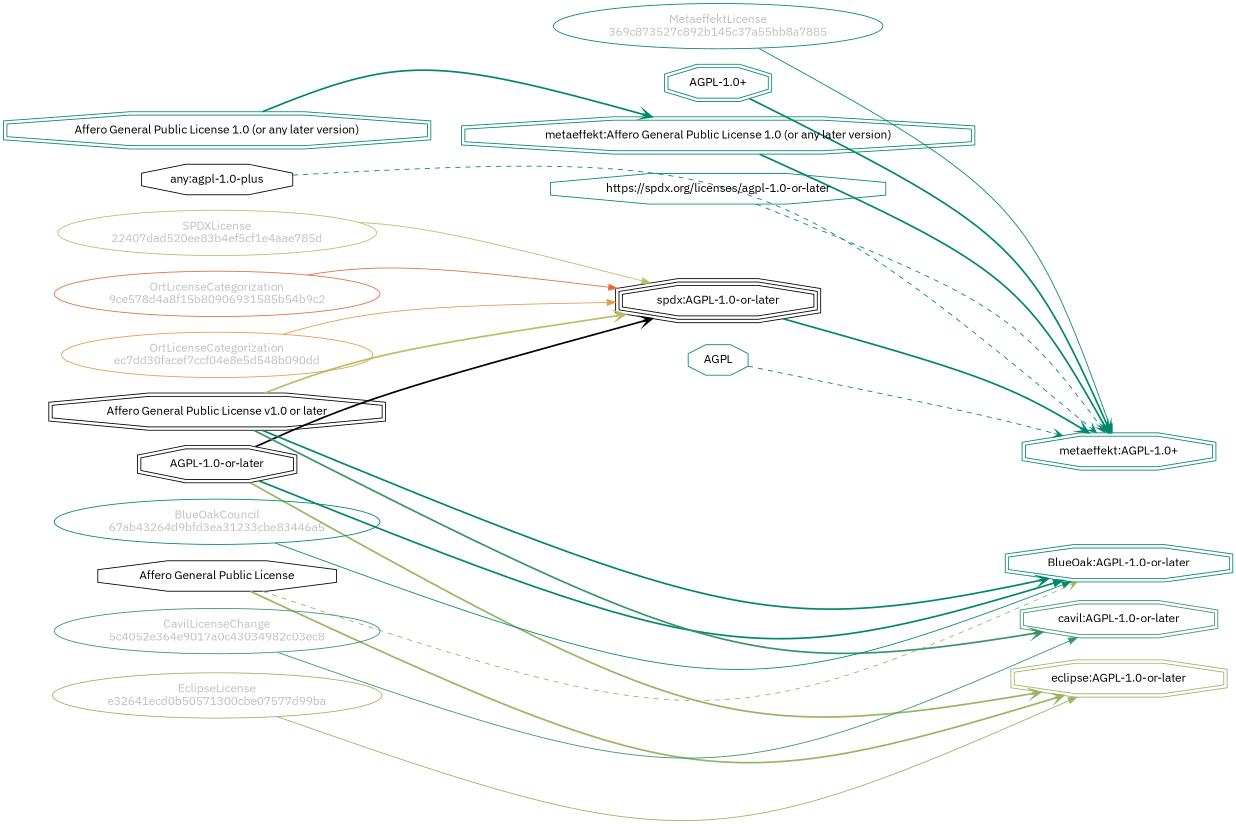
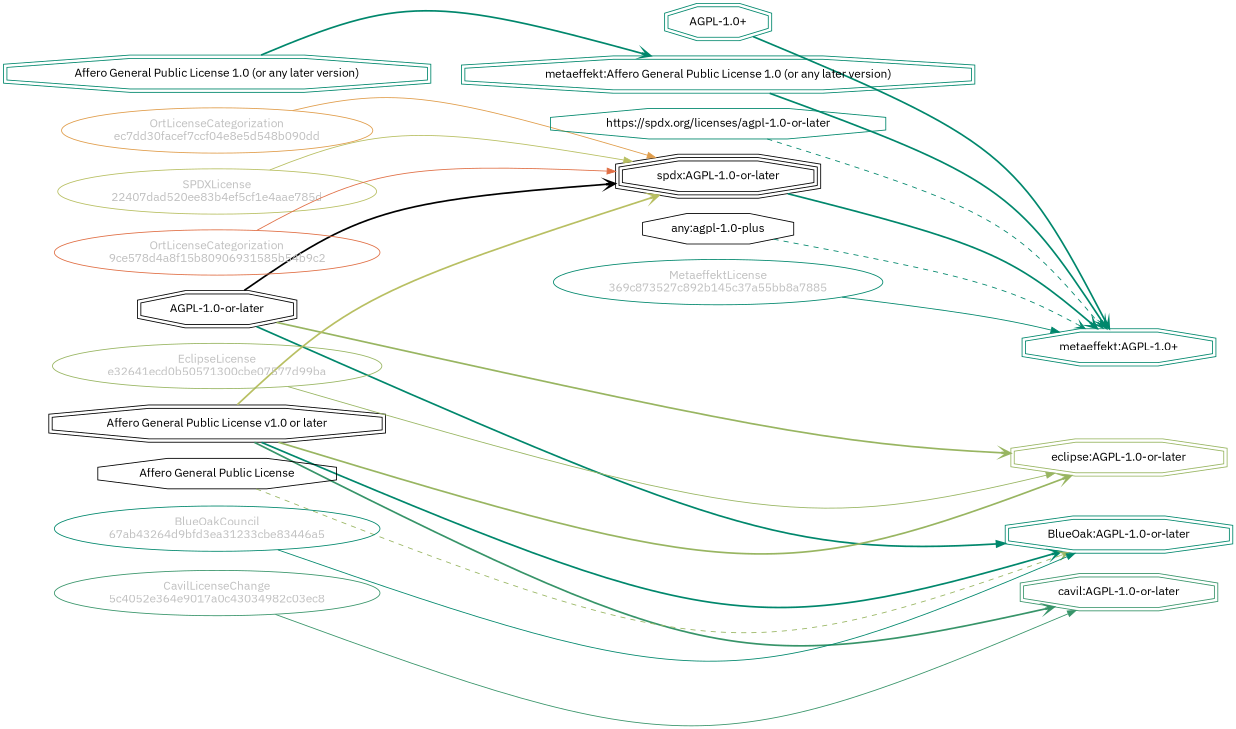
(718, 360) -> none
(642, 748) -> (670, 546)
